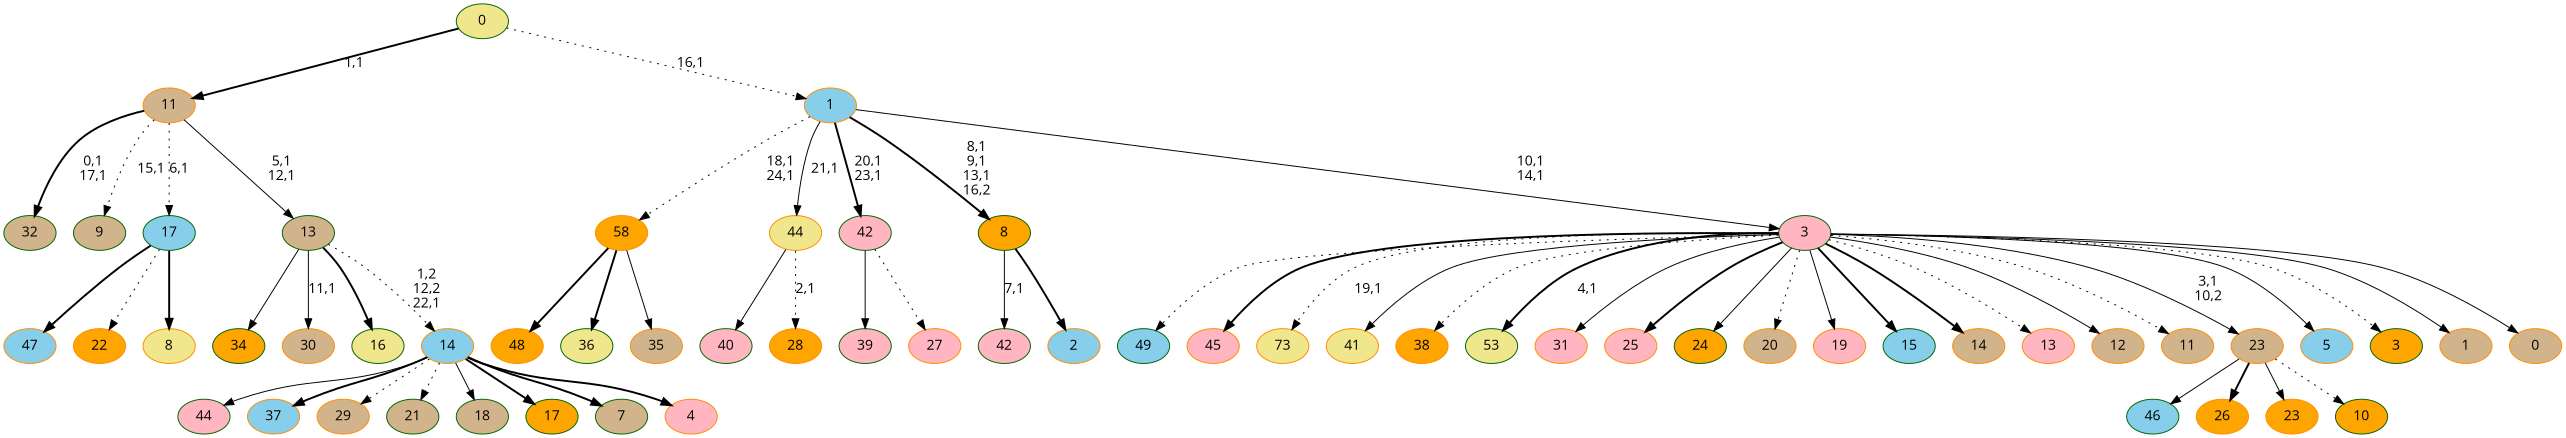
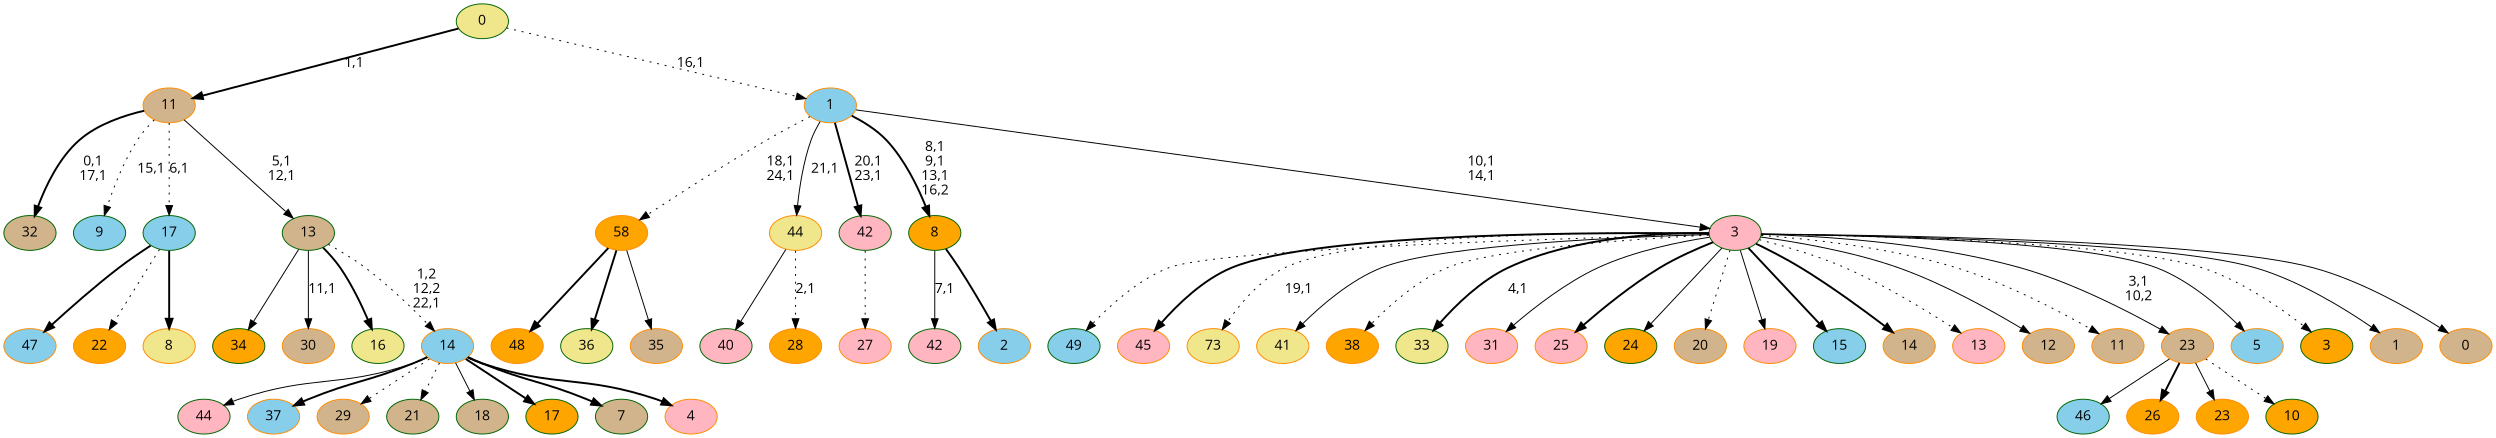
(100, 233) -> (100, 233)
(865, 346) -> none
(1492, 346) -> (1422, 346)
